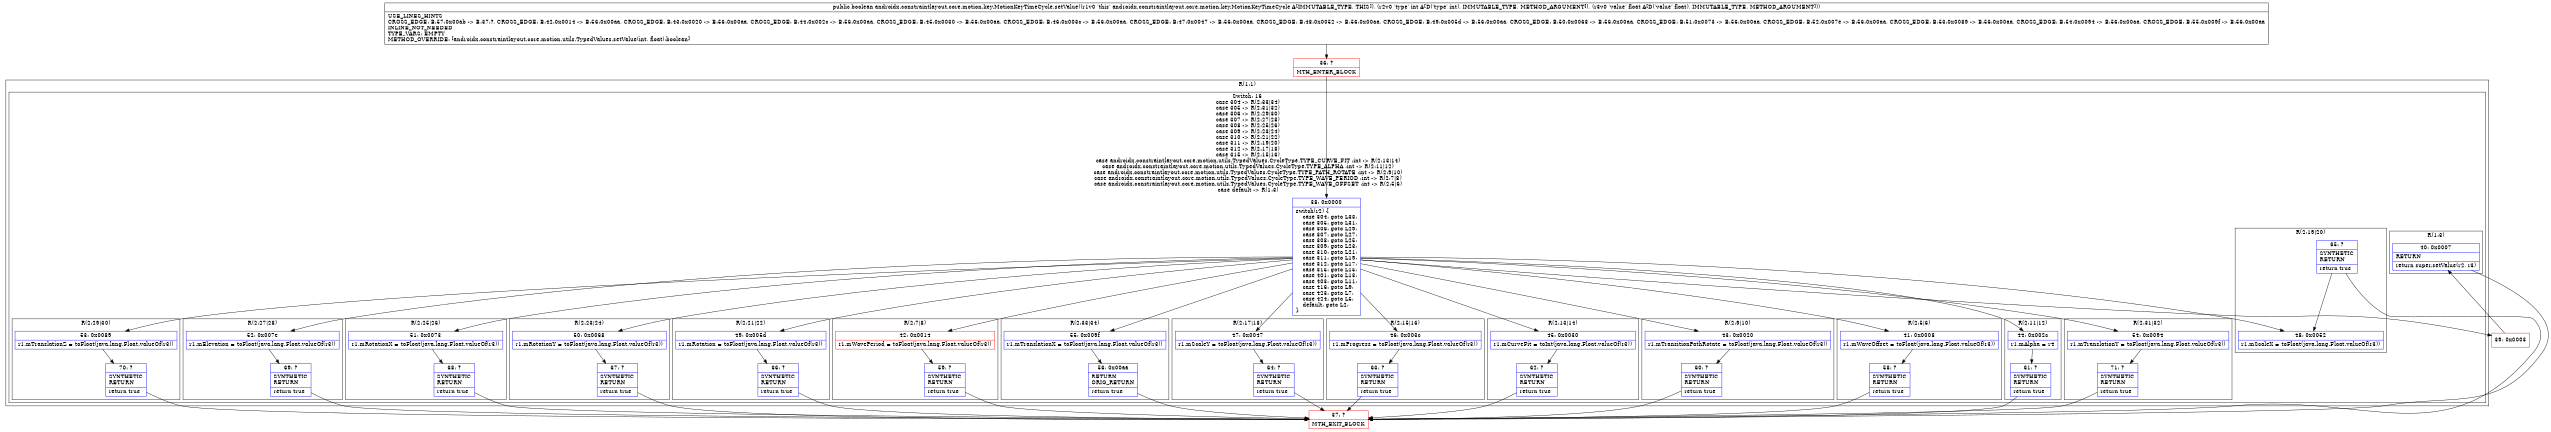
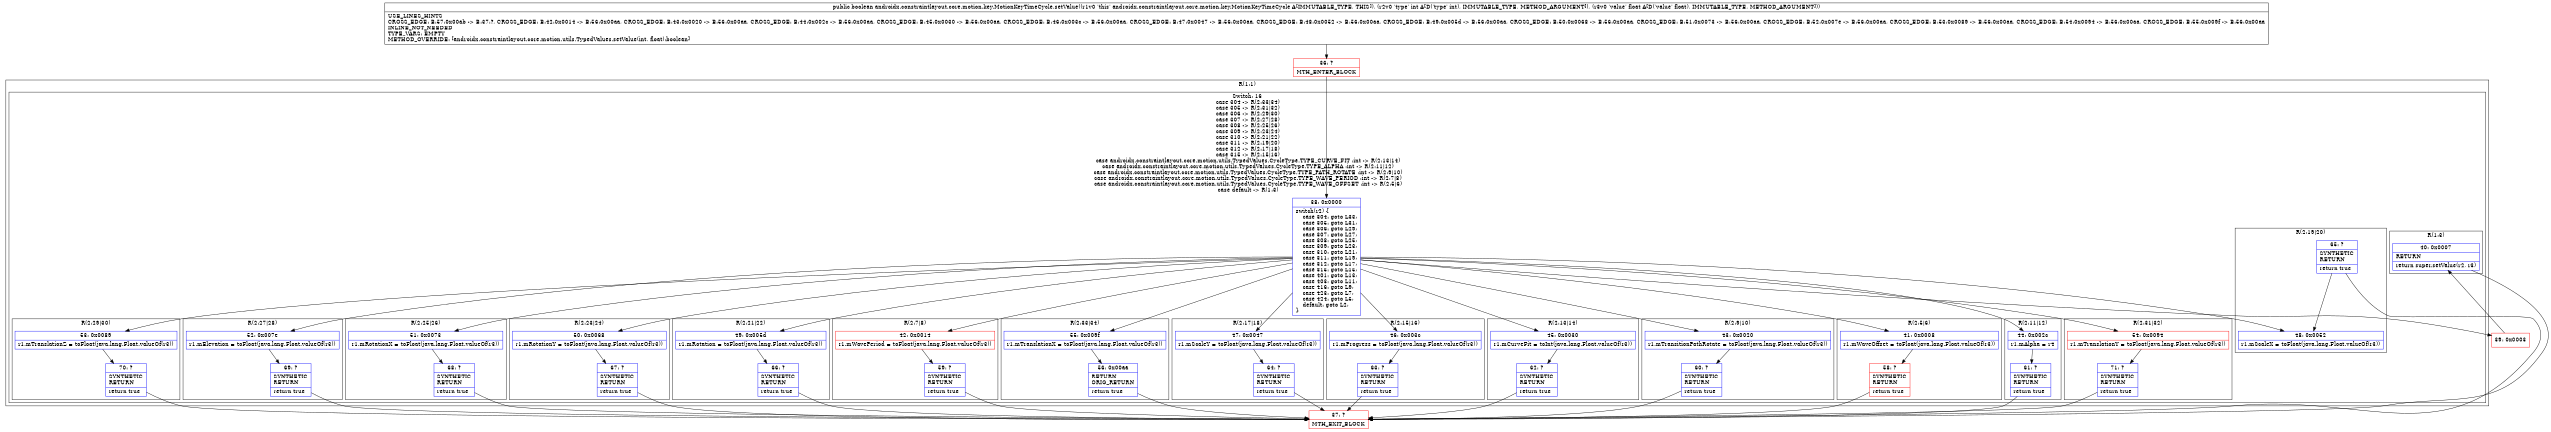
(2148, 340) -> (2148, 340)
(1890, 380) -> (1890, 380)
